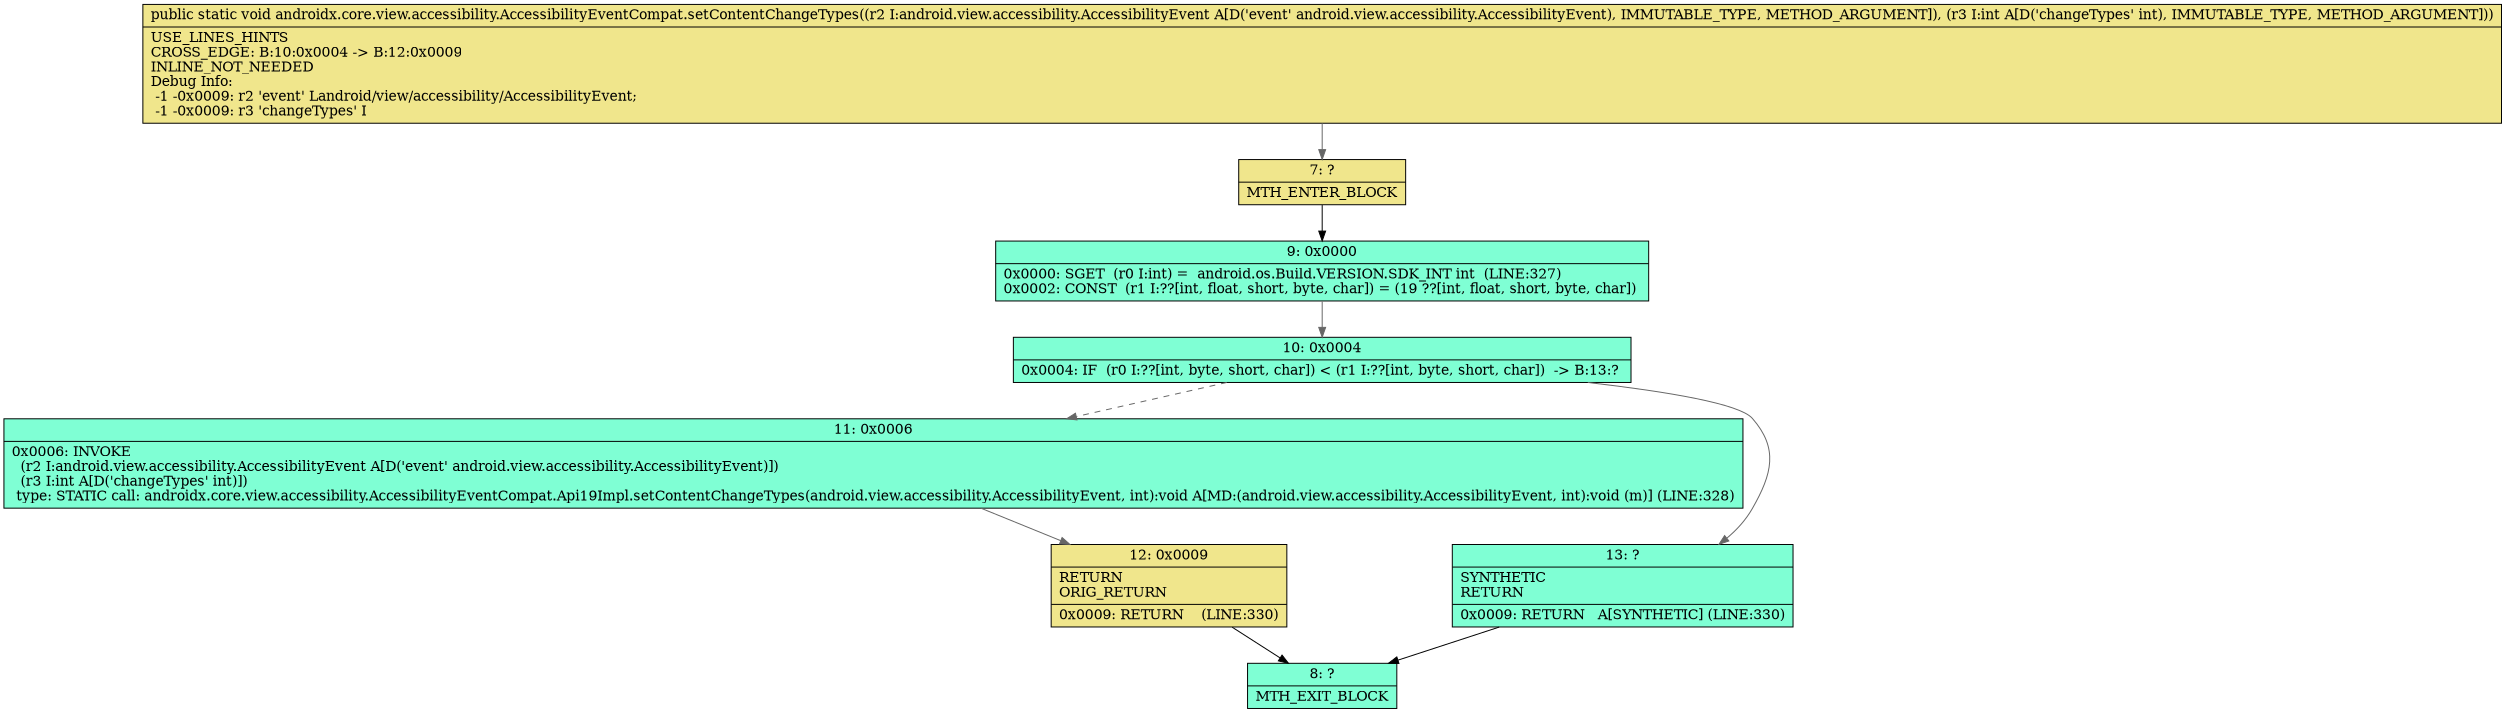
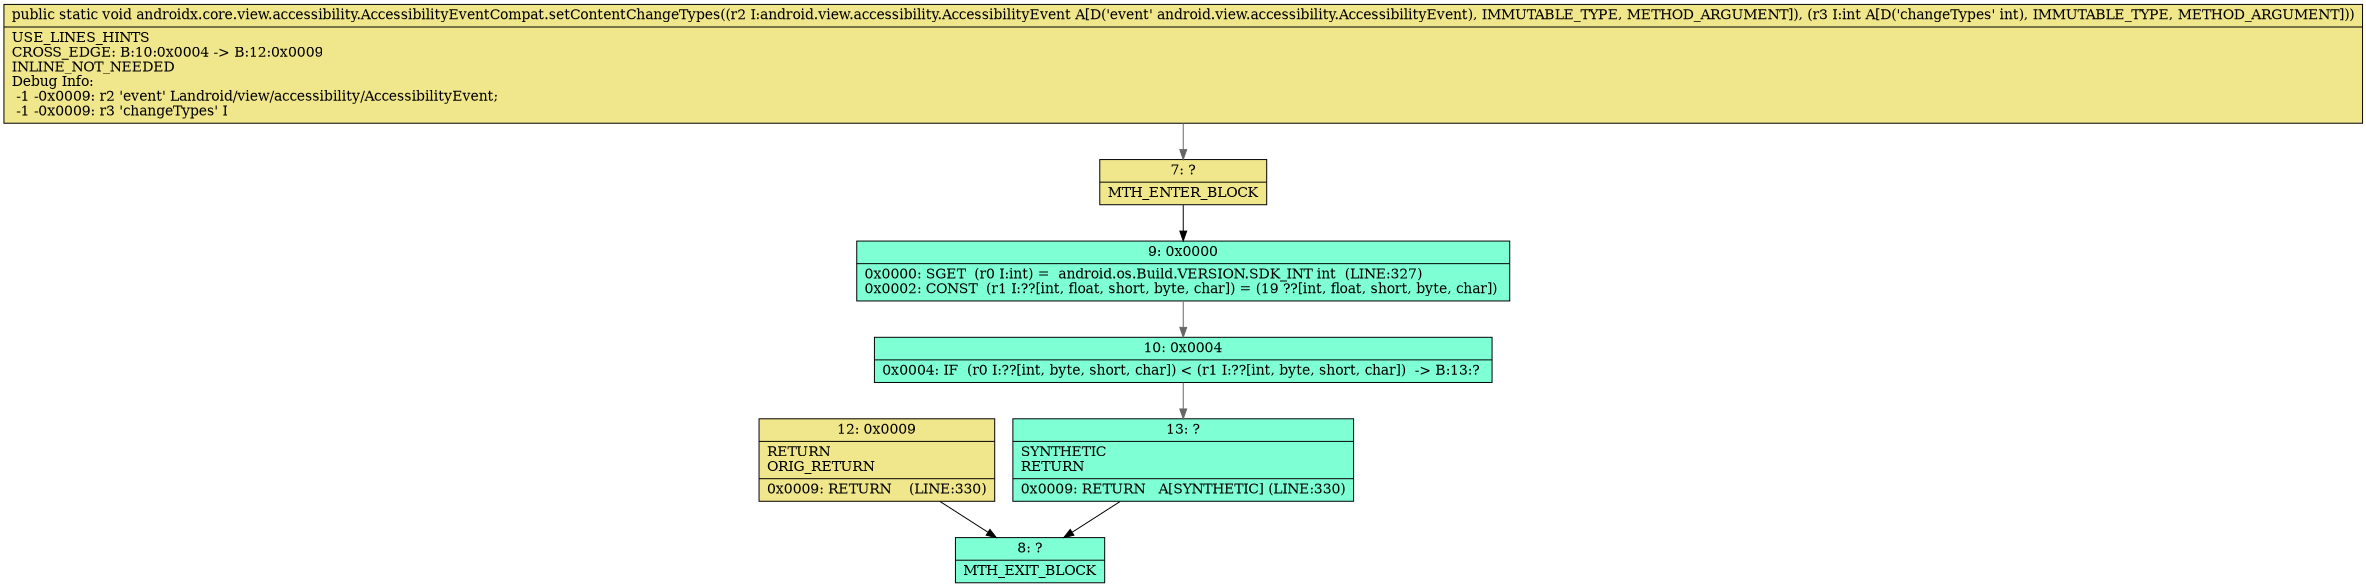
(873, 463) -> none
